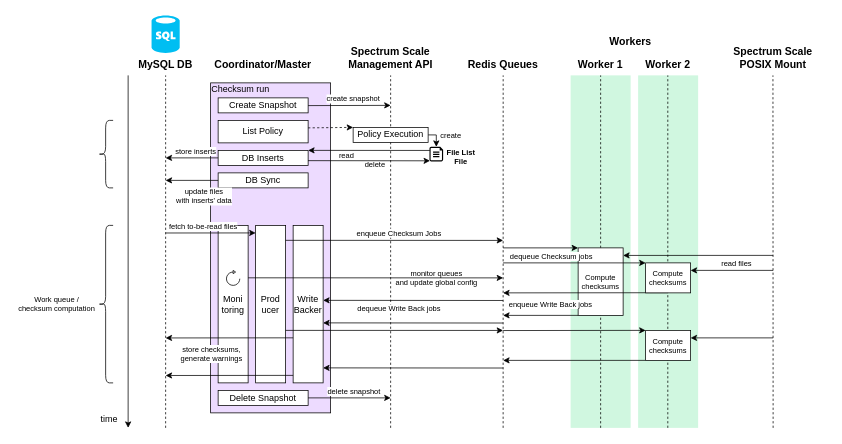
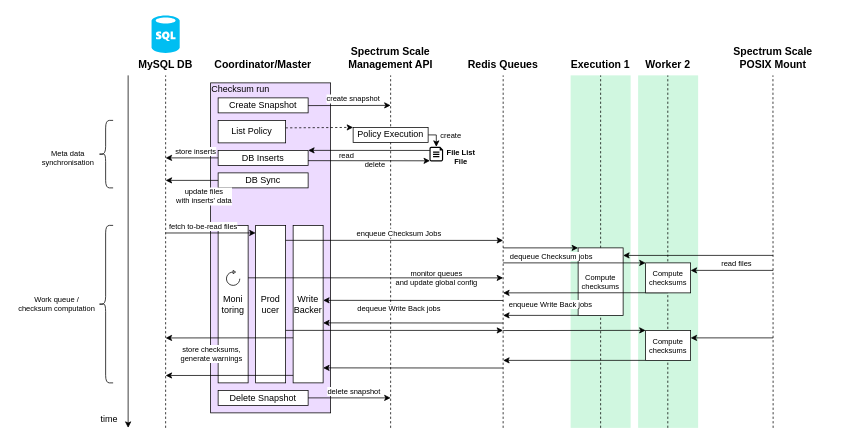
(630, 42) -> none
(600, 64) -> (600, 64)
(263, 132) -> (252, 132)
none -> (68, 158)
